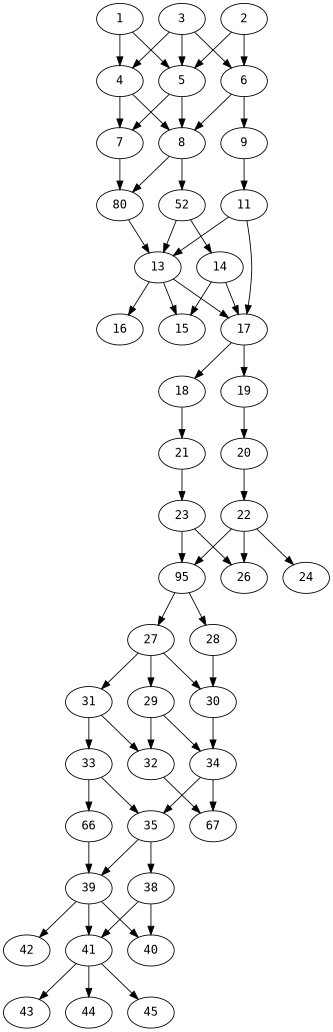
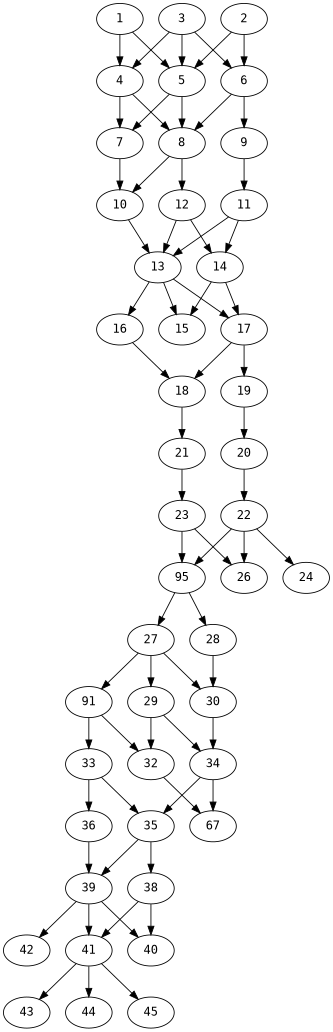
(120, 205) -> (120, 205)
(182, 205) -> (182, 205)
(252, 263) -> (234, 232)
none -> (148, 357)
(89, 702) -> (89, 702)
(89, 826) -> (89, 826)
